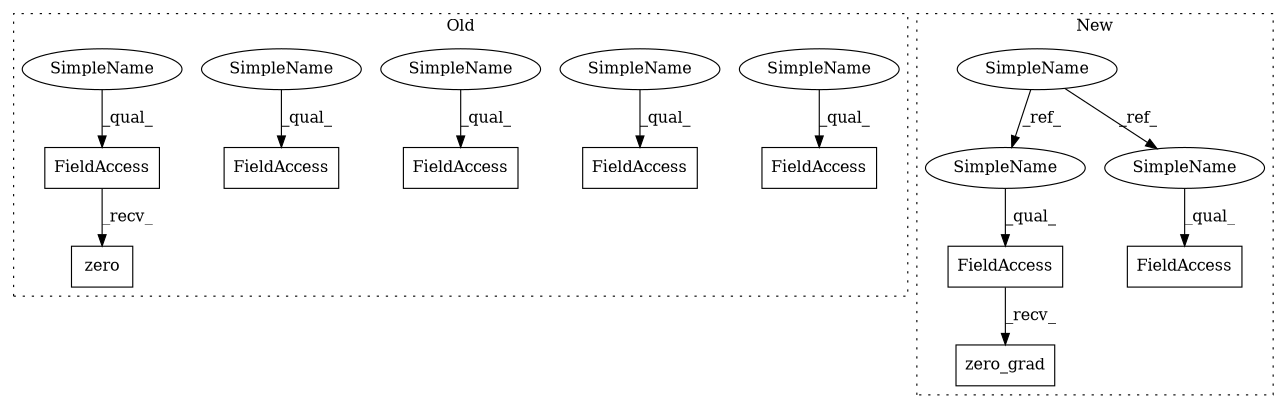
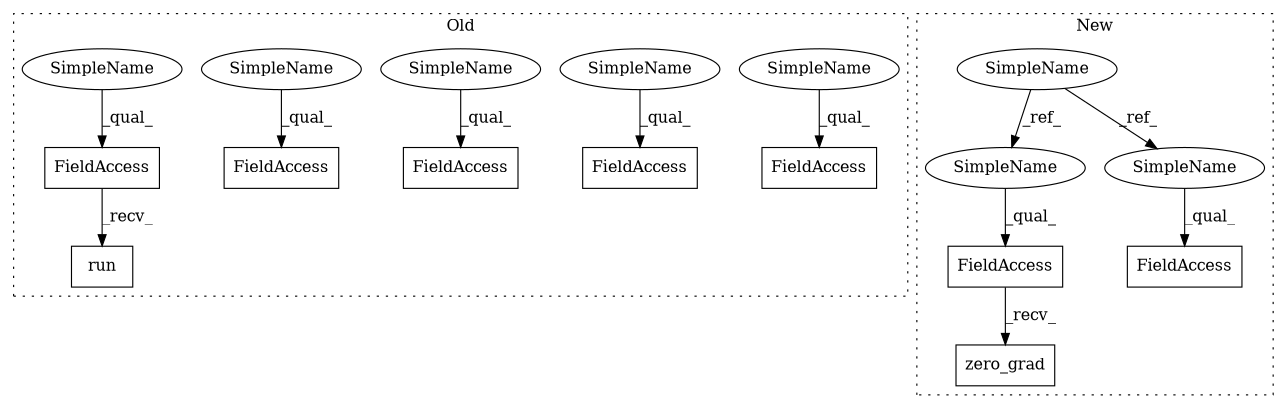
(102, 267) -> (102, 267)
